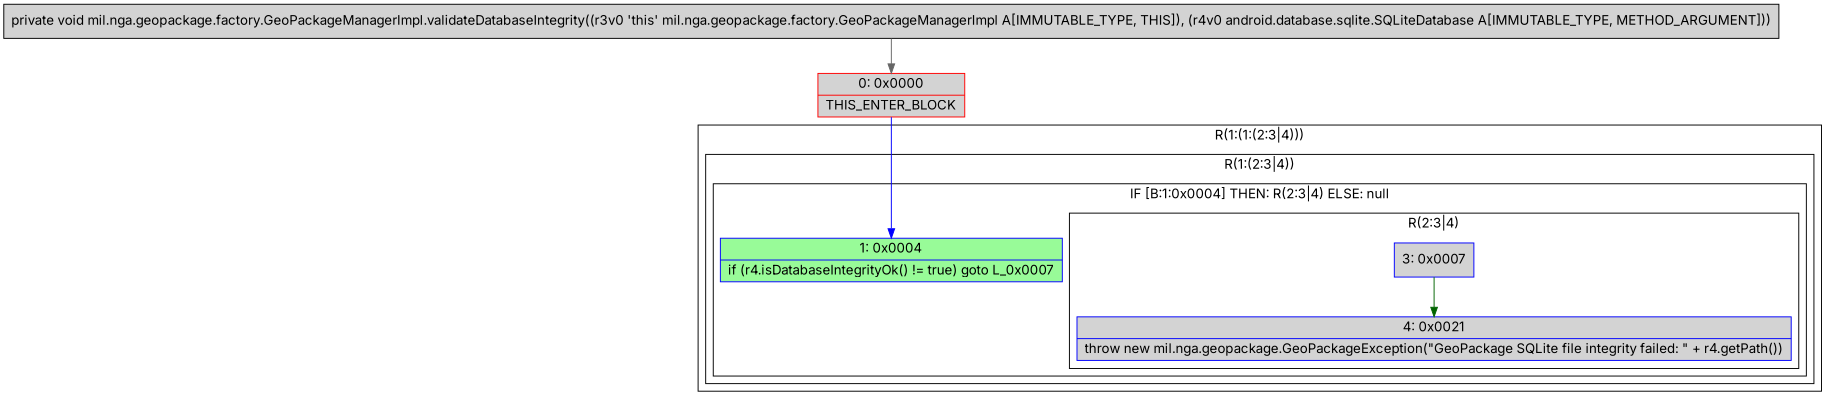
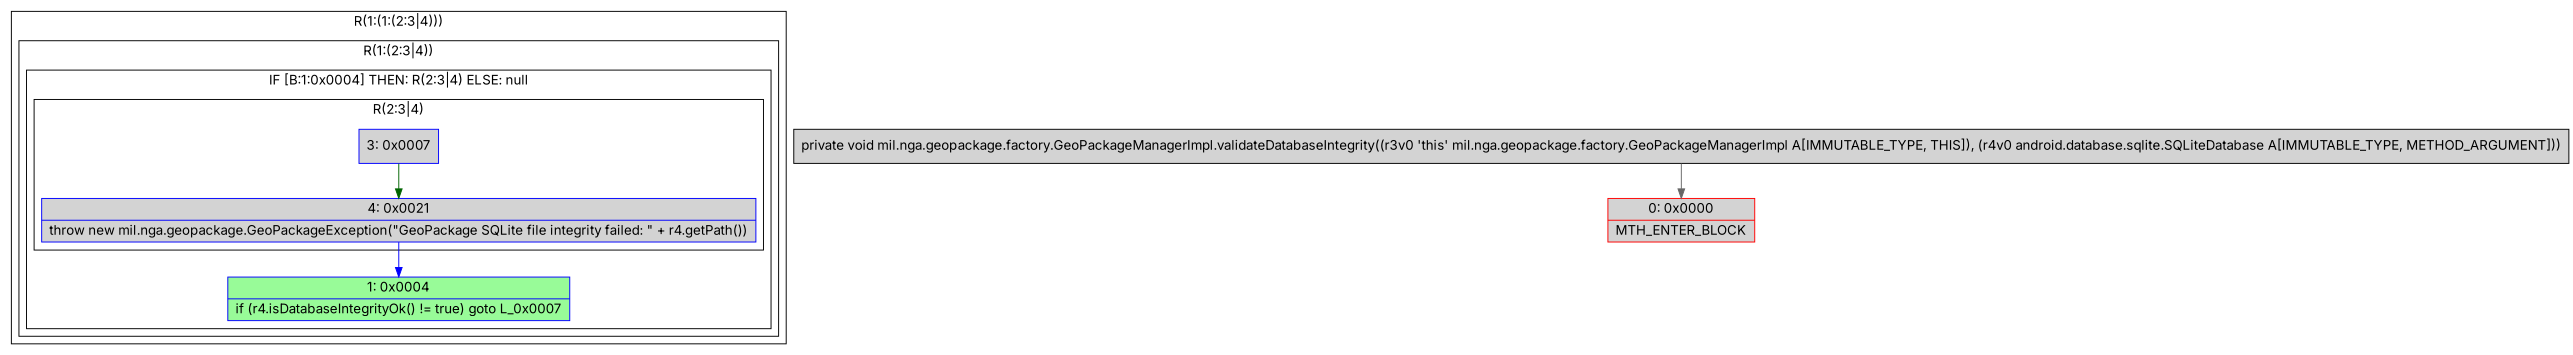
(891, 106) -> (1681, 231)
(891, 173) -> (399, 256)
